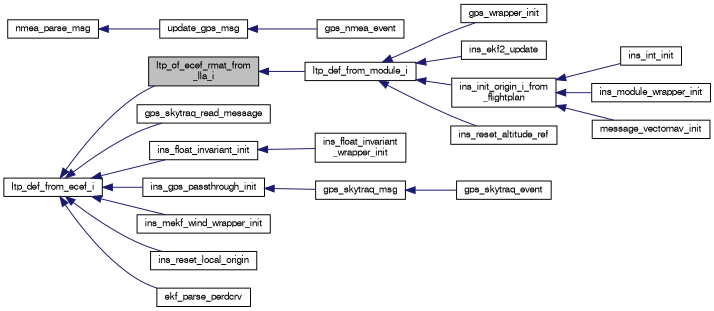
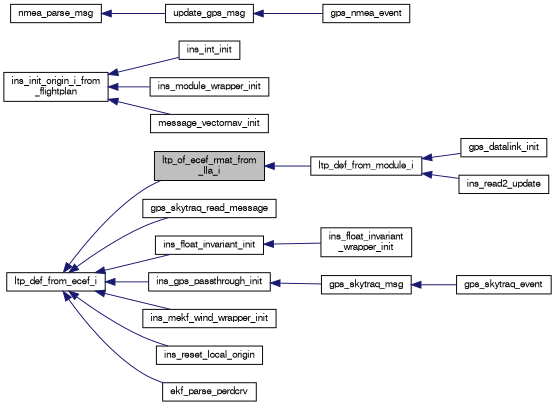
(504, 14) -> (504, 148)
(504, 50) -> (504, 184)
(439, 83) -> none
(504, 135) -> none
